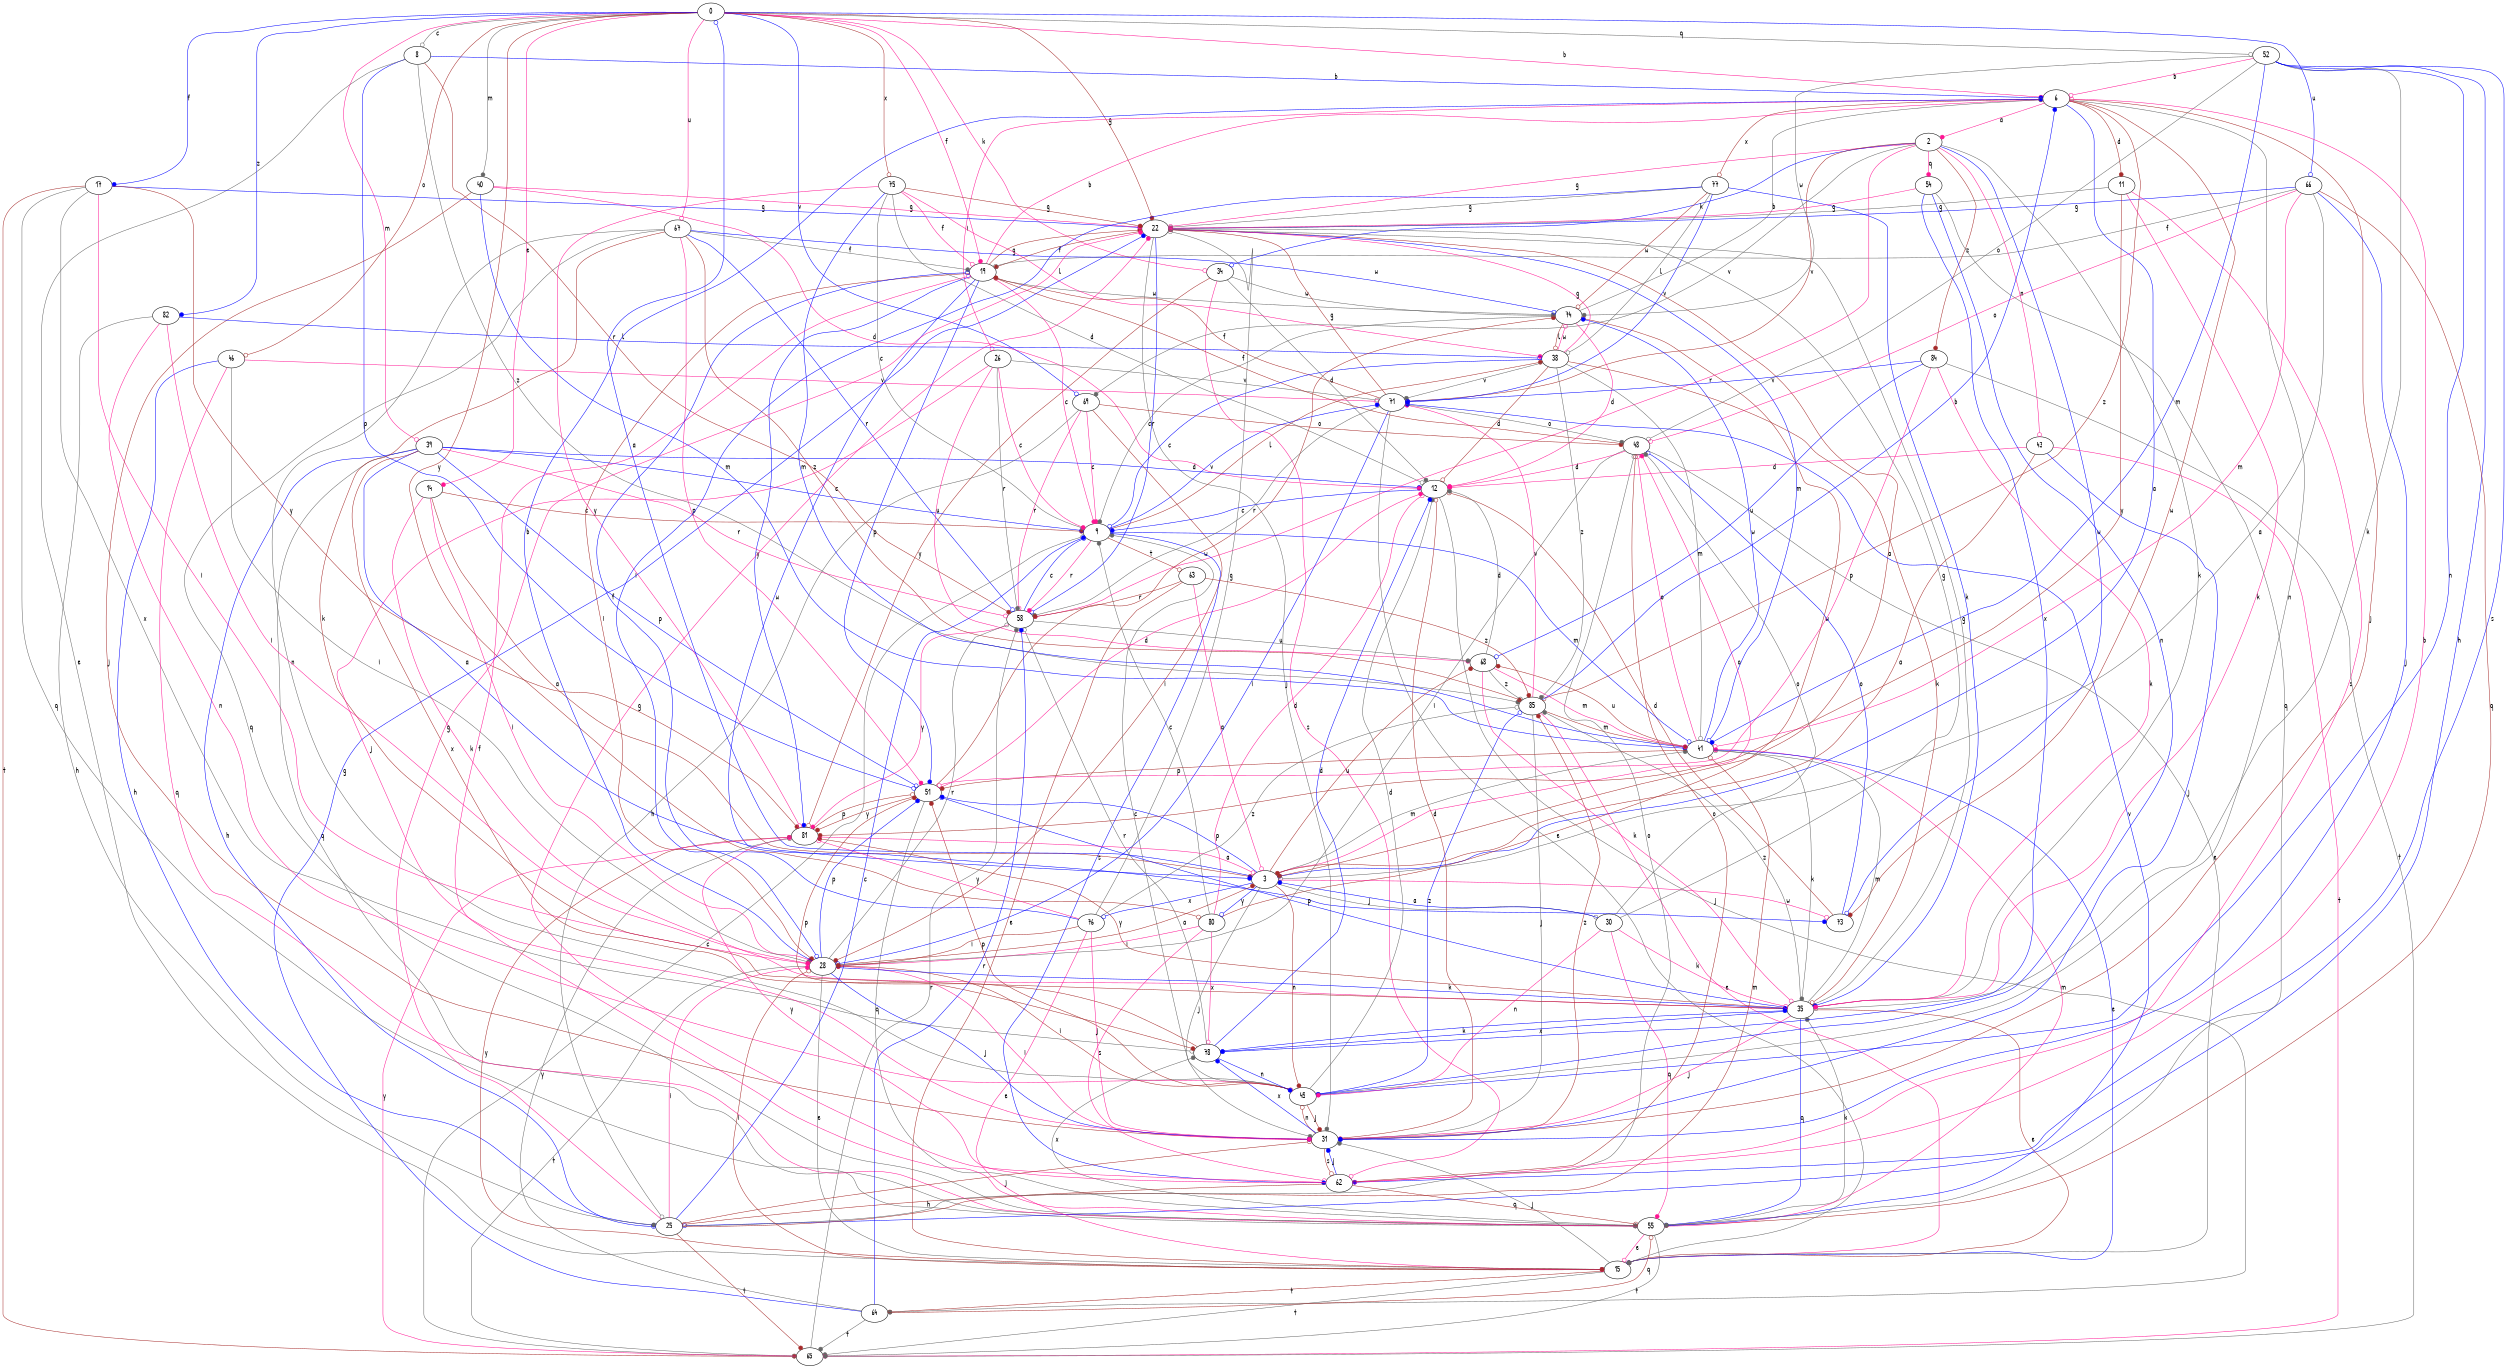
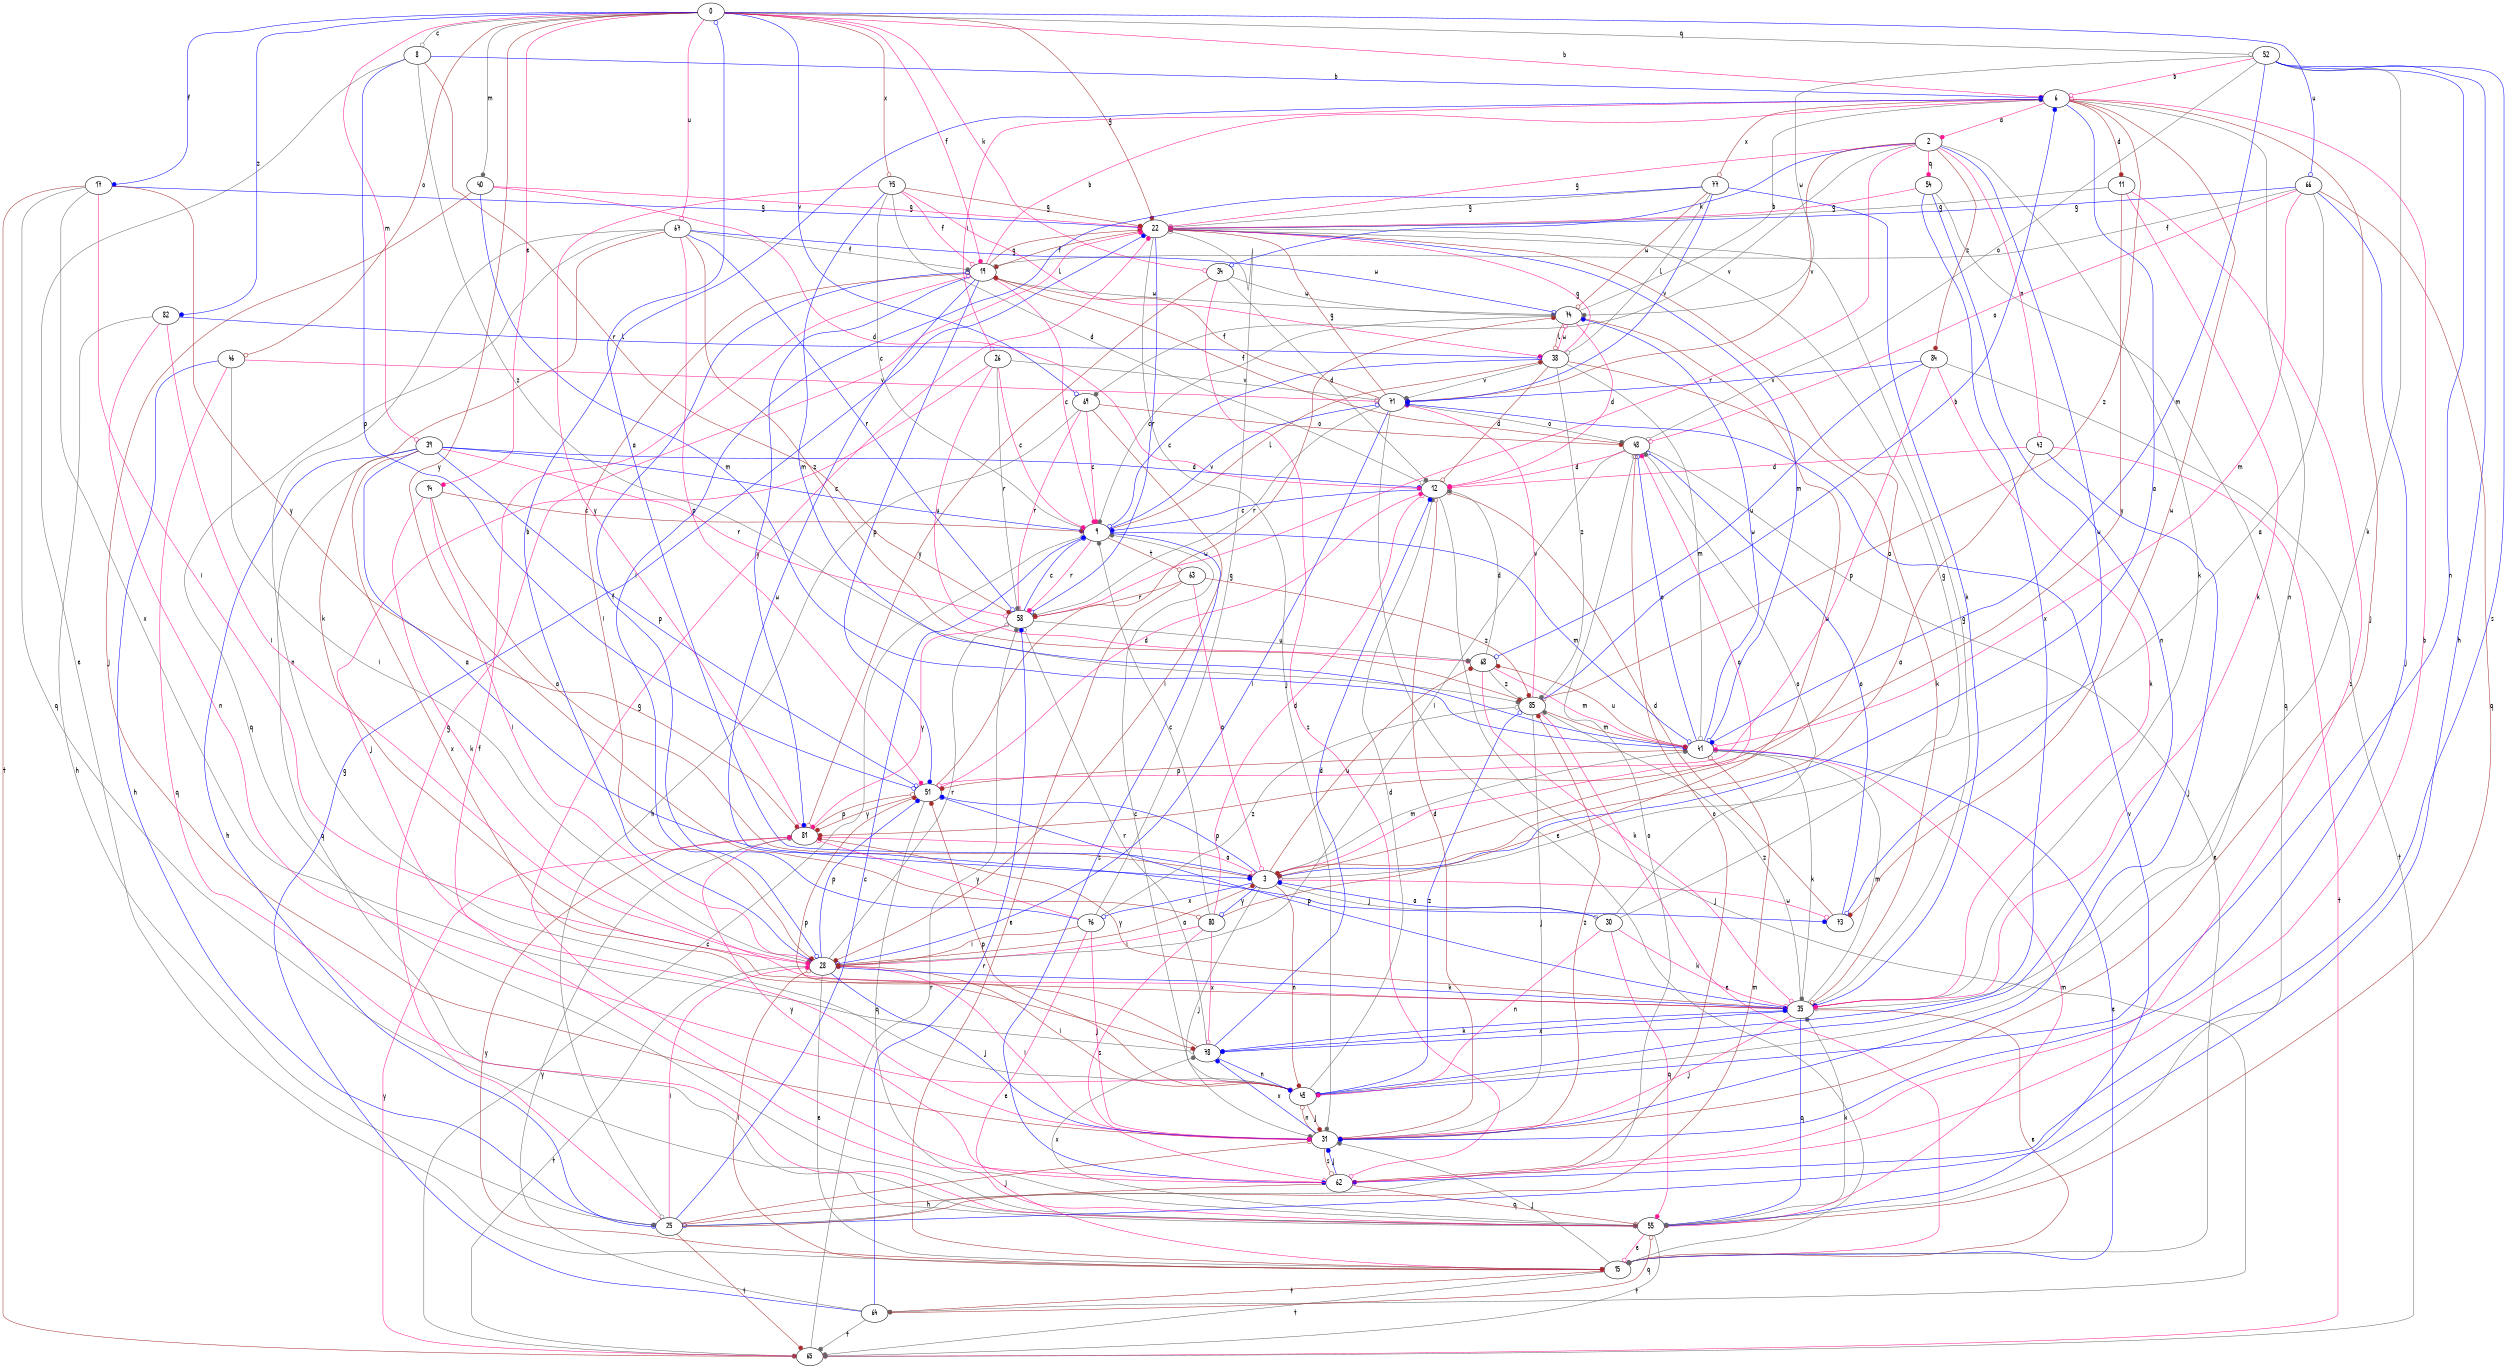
(1233, 447) -> (1233, 447)
(1662, 608) -> (1662, 608)
